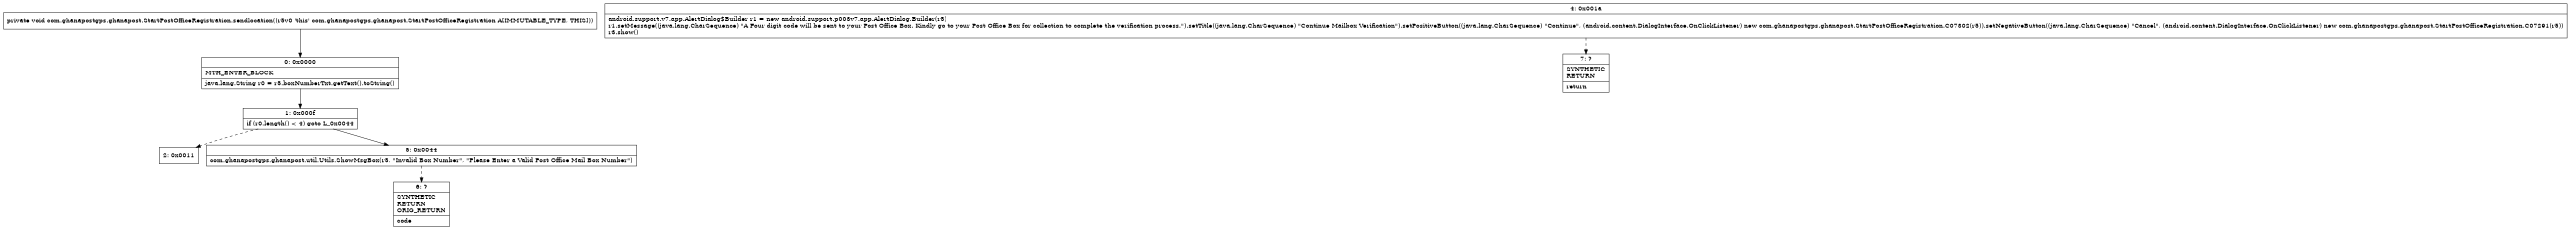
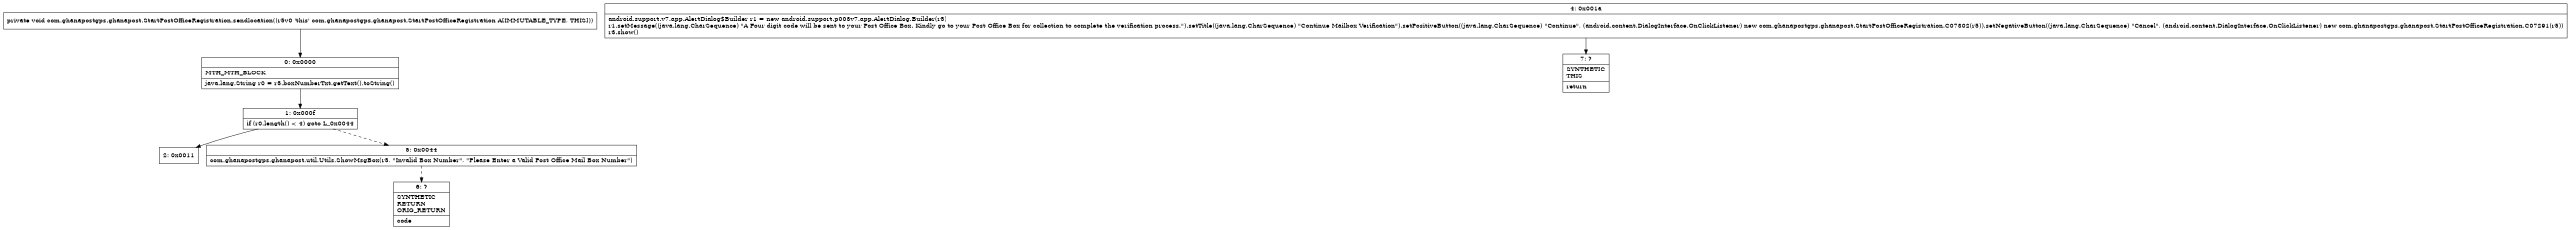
(1586, 44) -> (1586, 44)
(240, 73) -> (236, 73)
(1581, 76) -> (1575, 76)
(359, 136) -> (359, 136)
(229, 137) -> (229, 137)
